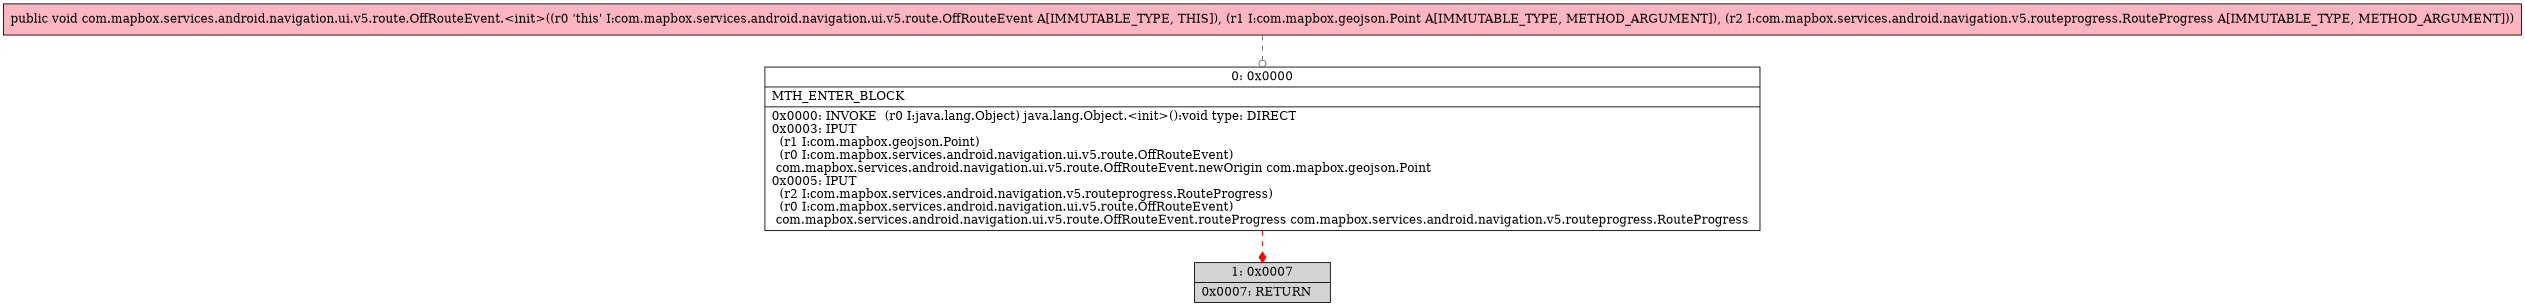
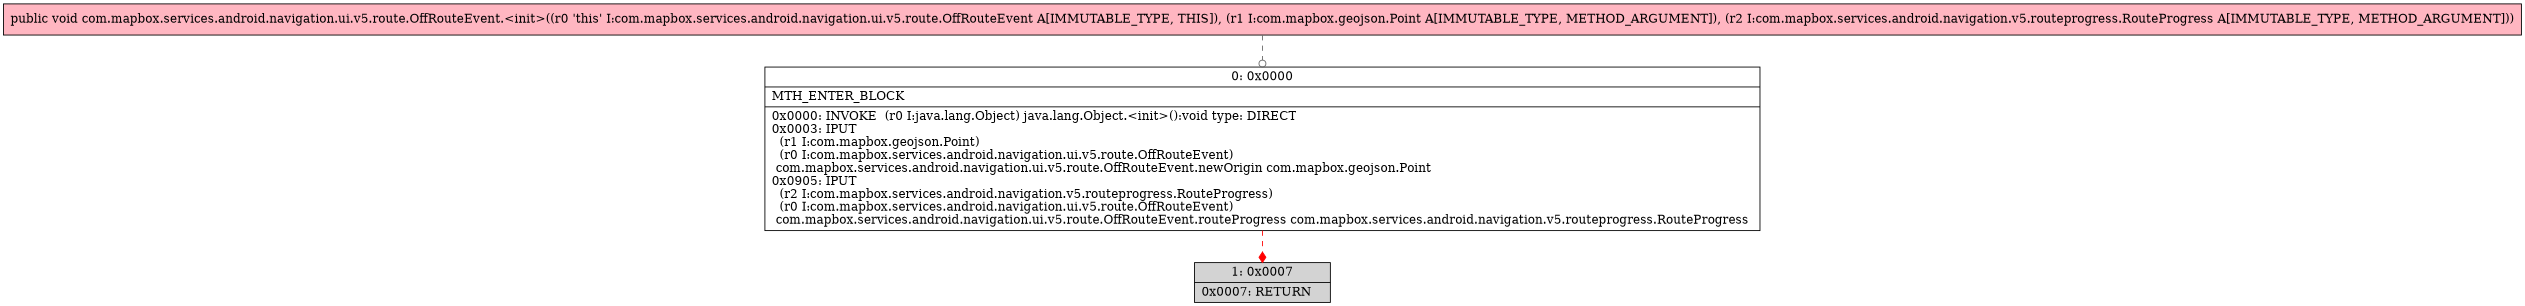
(818, 181) -> (818, 181)
